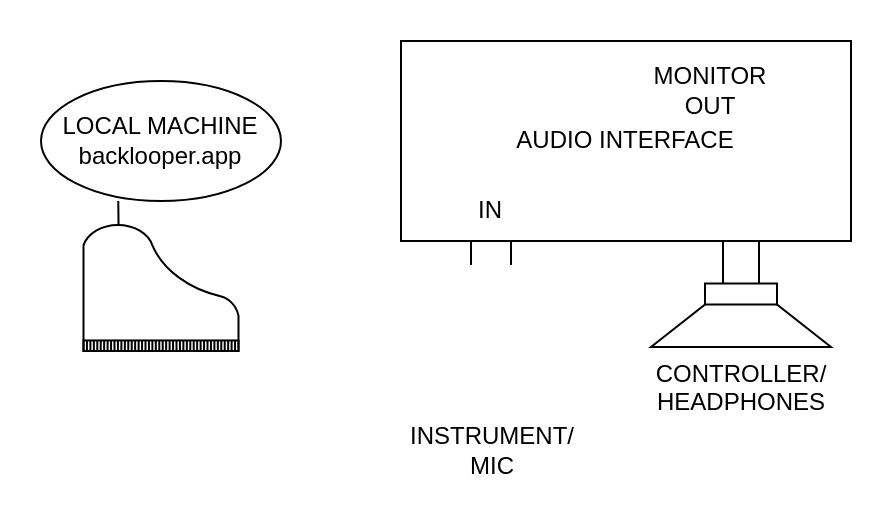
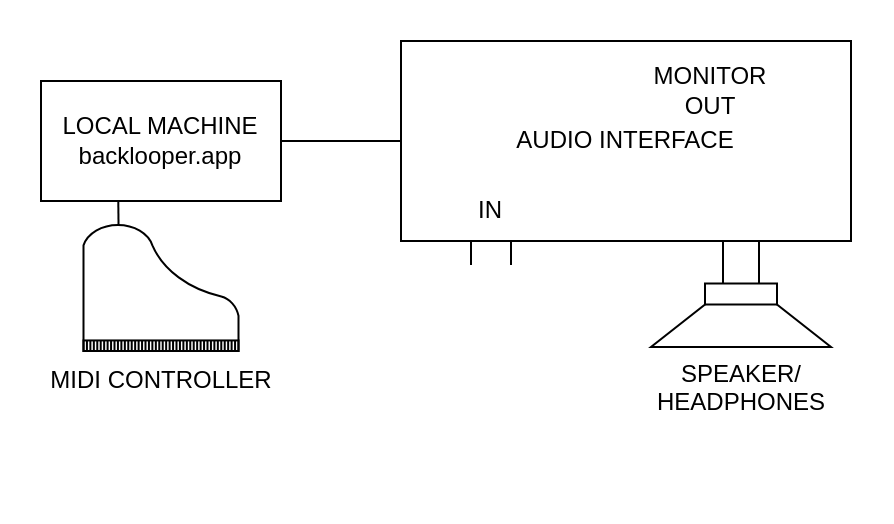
(161, 141) -> (161, 141)
none -> (341, 141)
none -> (161, 381)
(742, 390) -> (742, 390)
(492, 451) -> none
